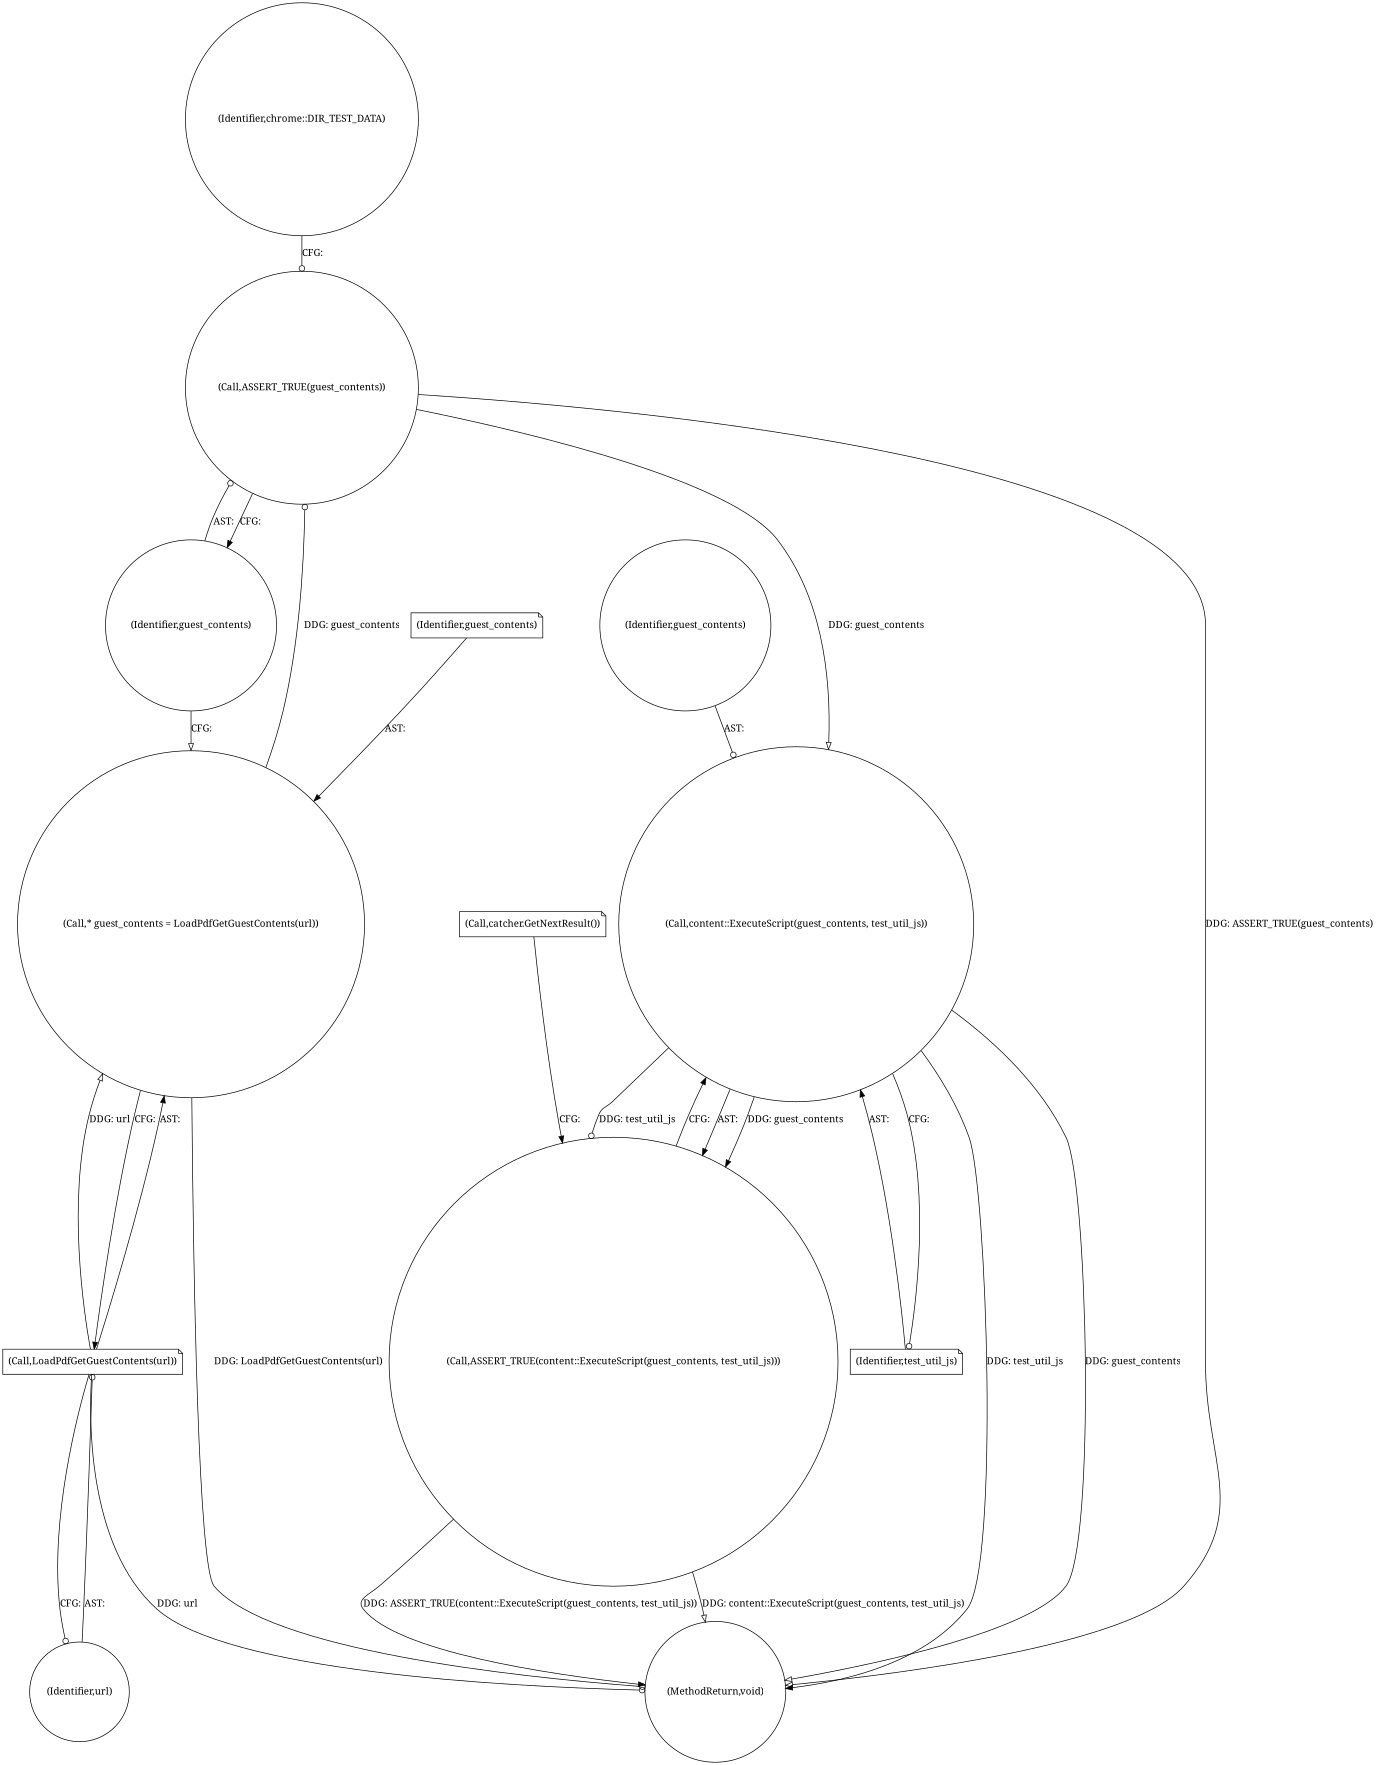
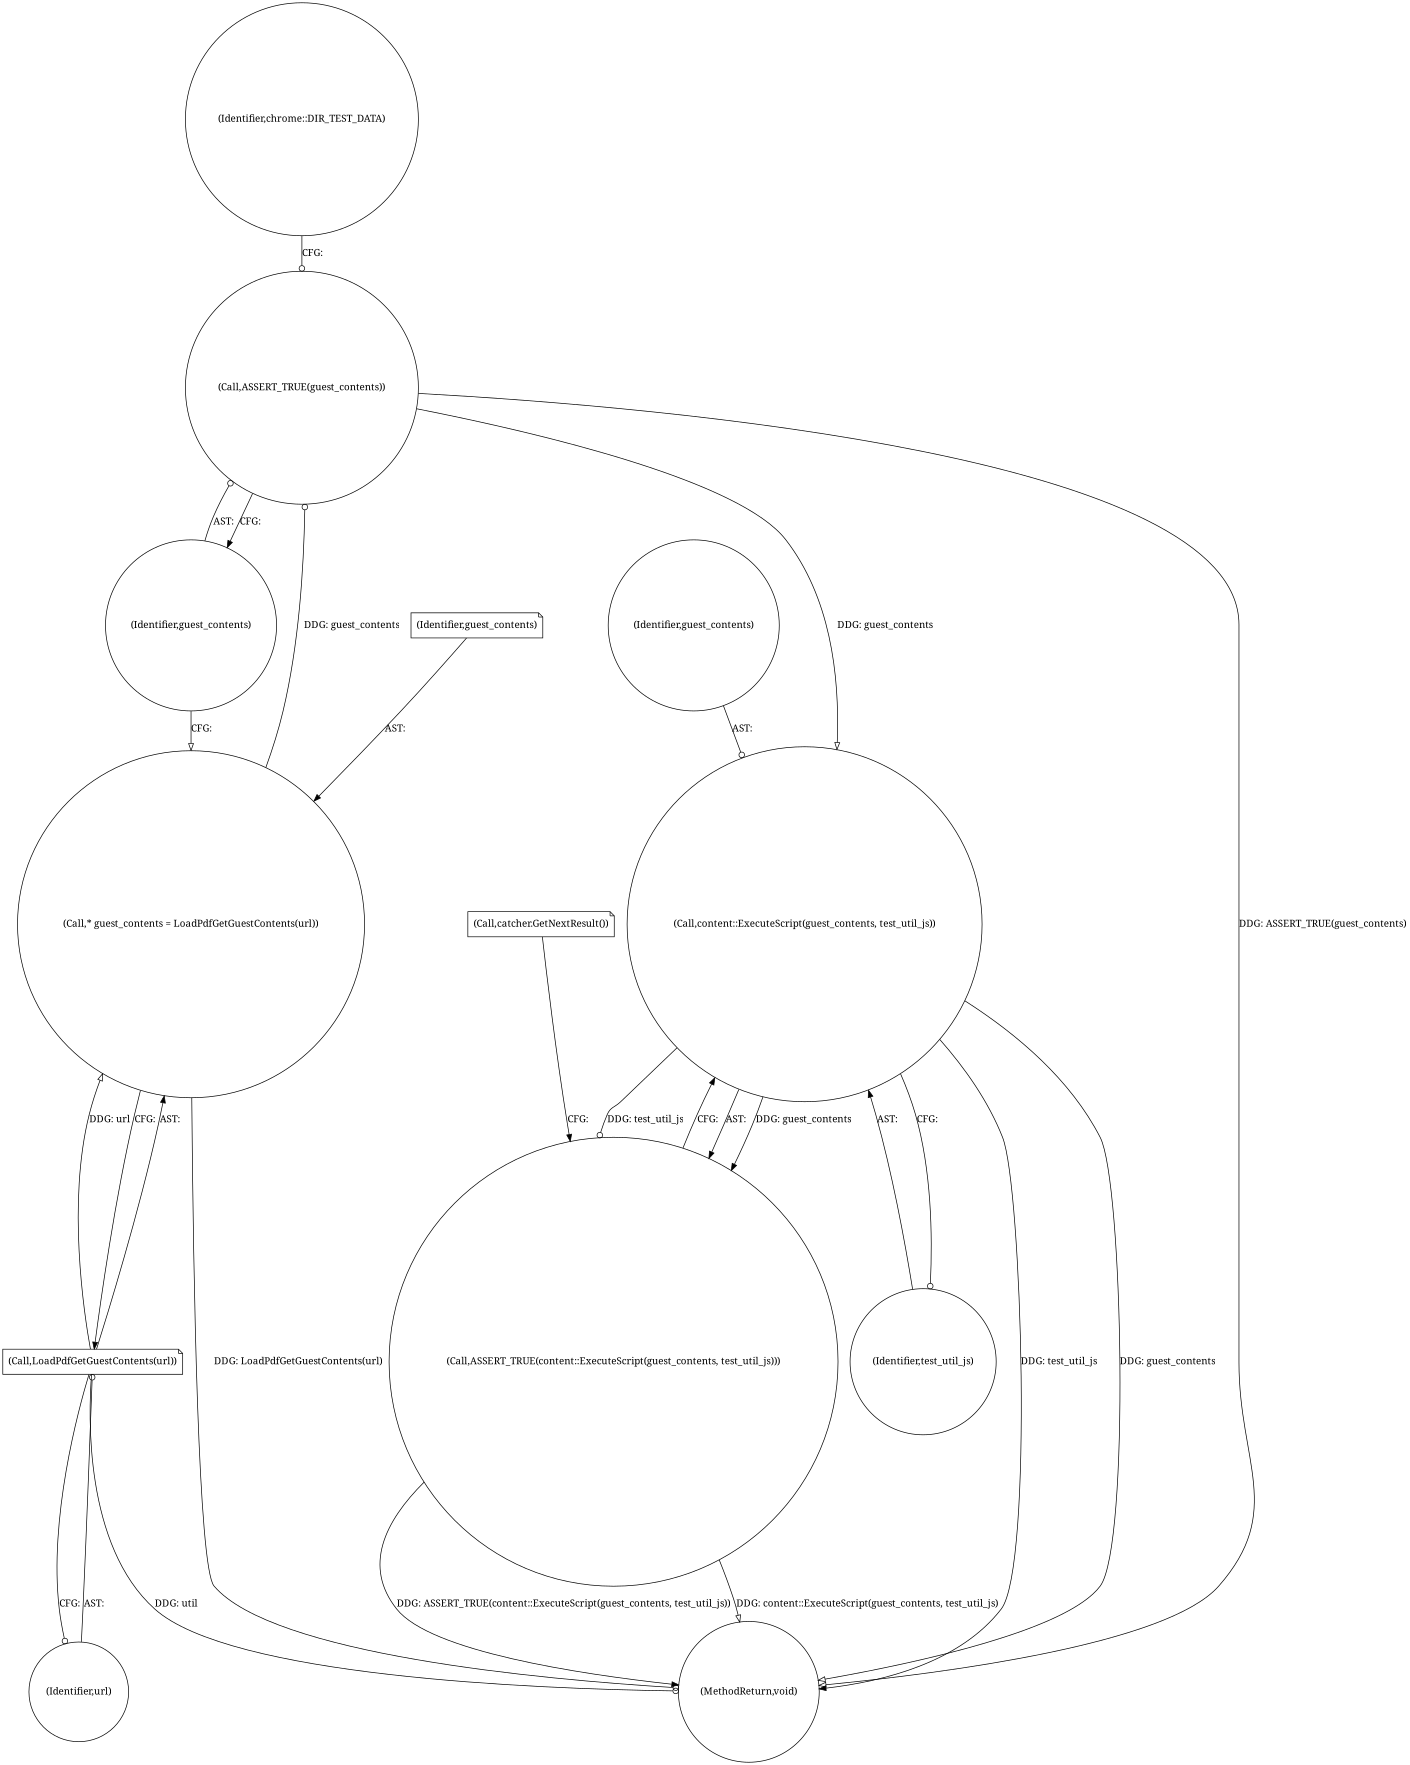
(906, 1362) -> (923, 1362)
(177, 1604) -> (176, 1604)
